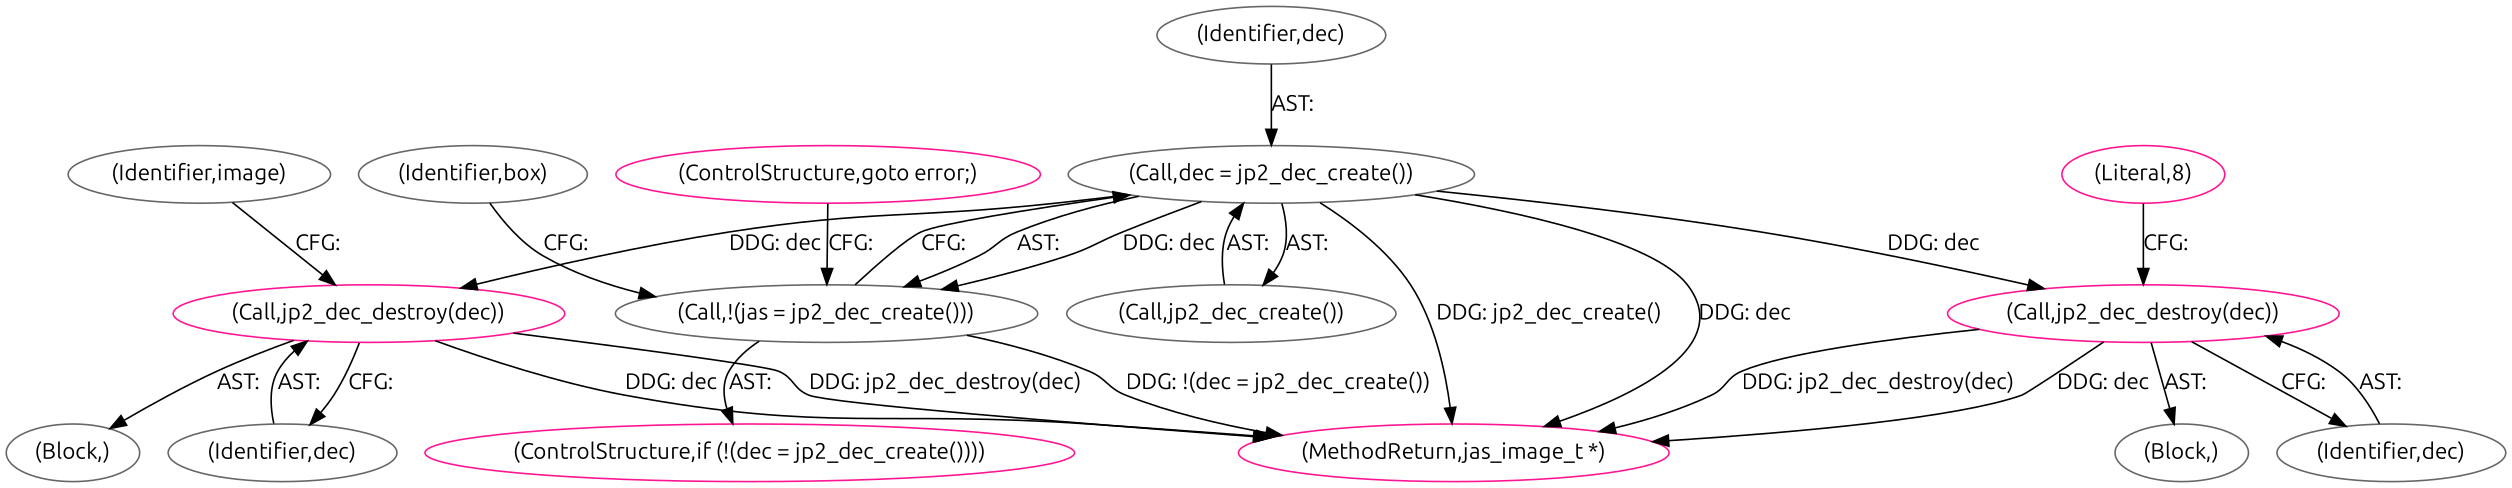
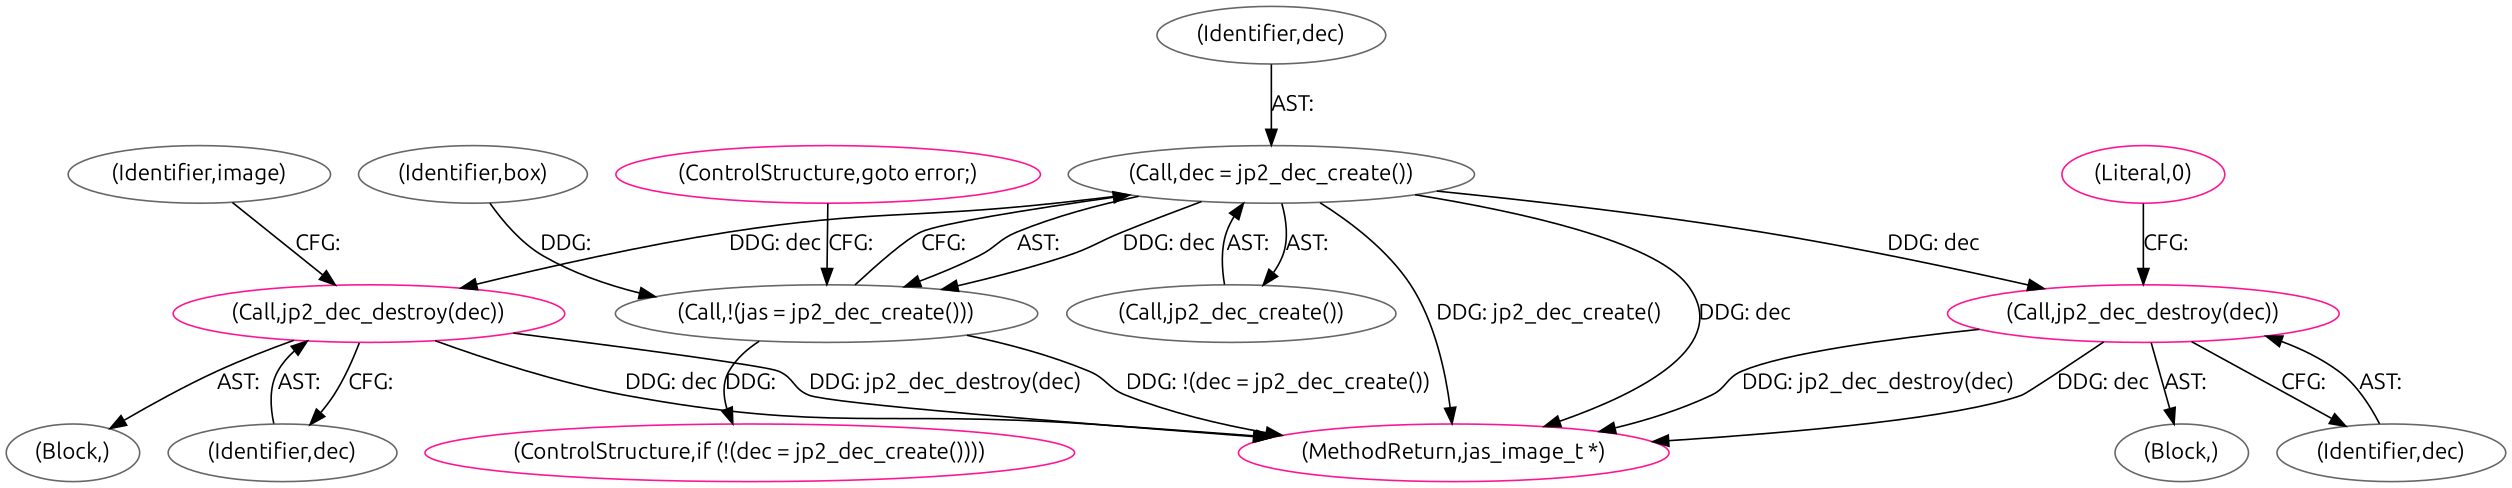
(2143, 174) -> (2143, 174)
(569, 244) -> (569, 244)
(754, 383) -> (754, 383)
